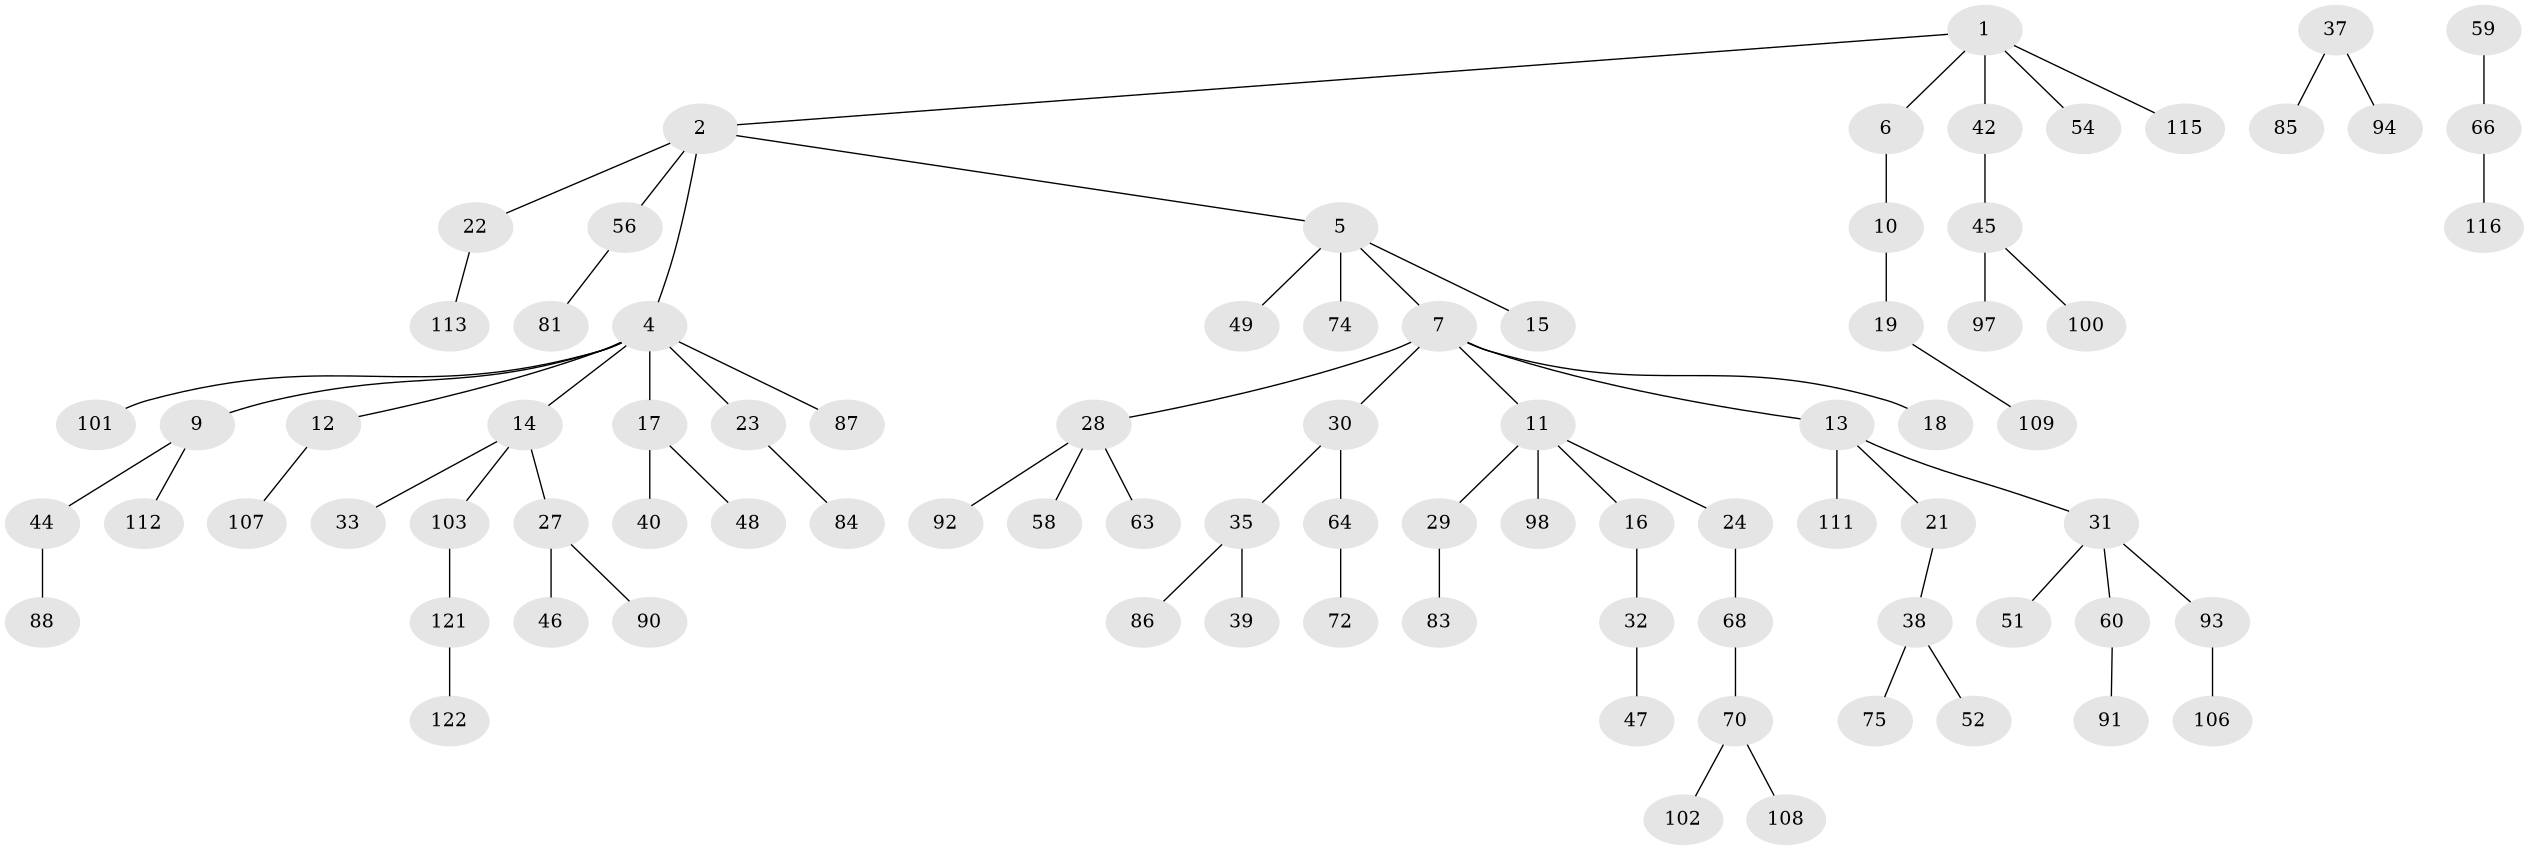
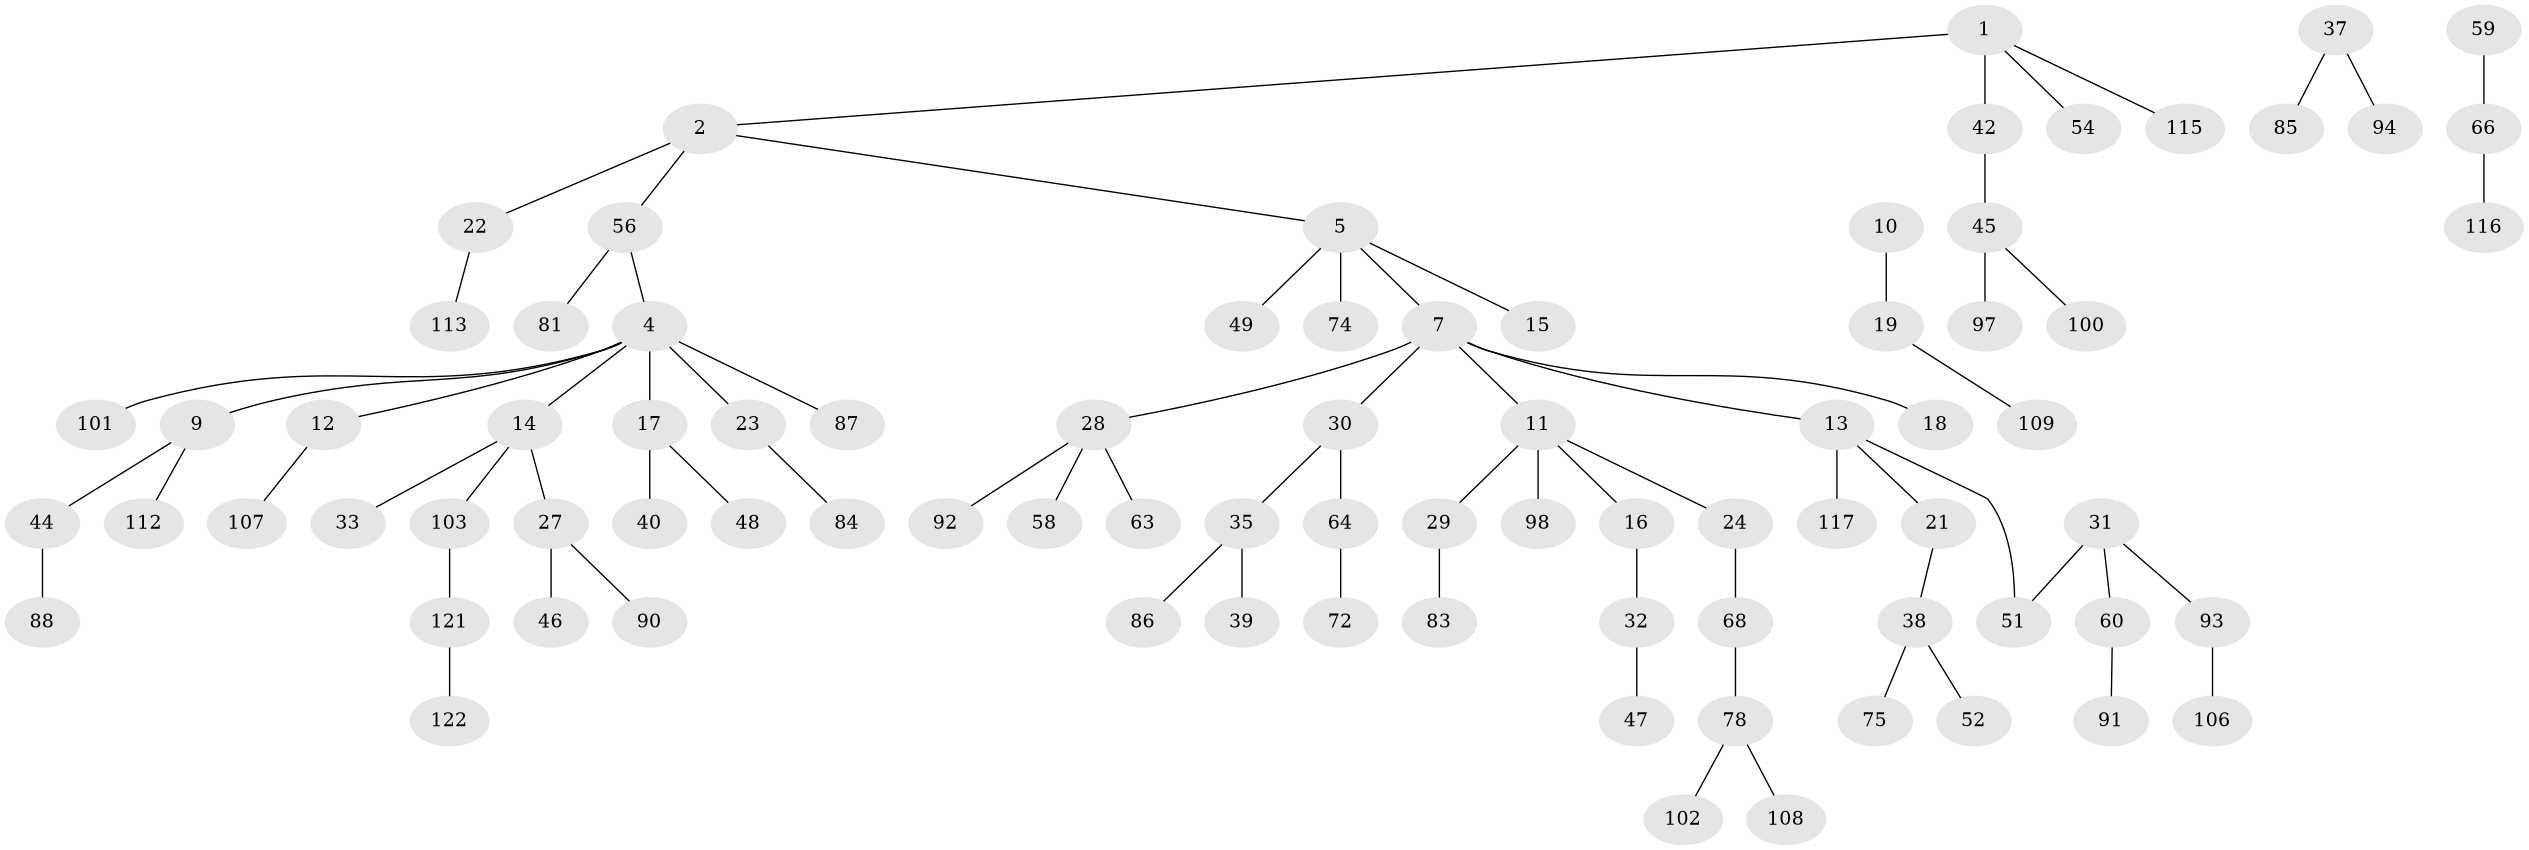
(1886, 129) -> none
(680, 229) -> (637, 277)
(1967, 478) -> (1974, 492)
(1837, 524) -> (1837, 524)
(1735, 721) -> (1735, 721)
